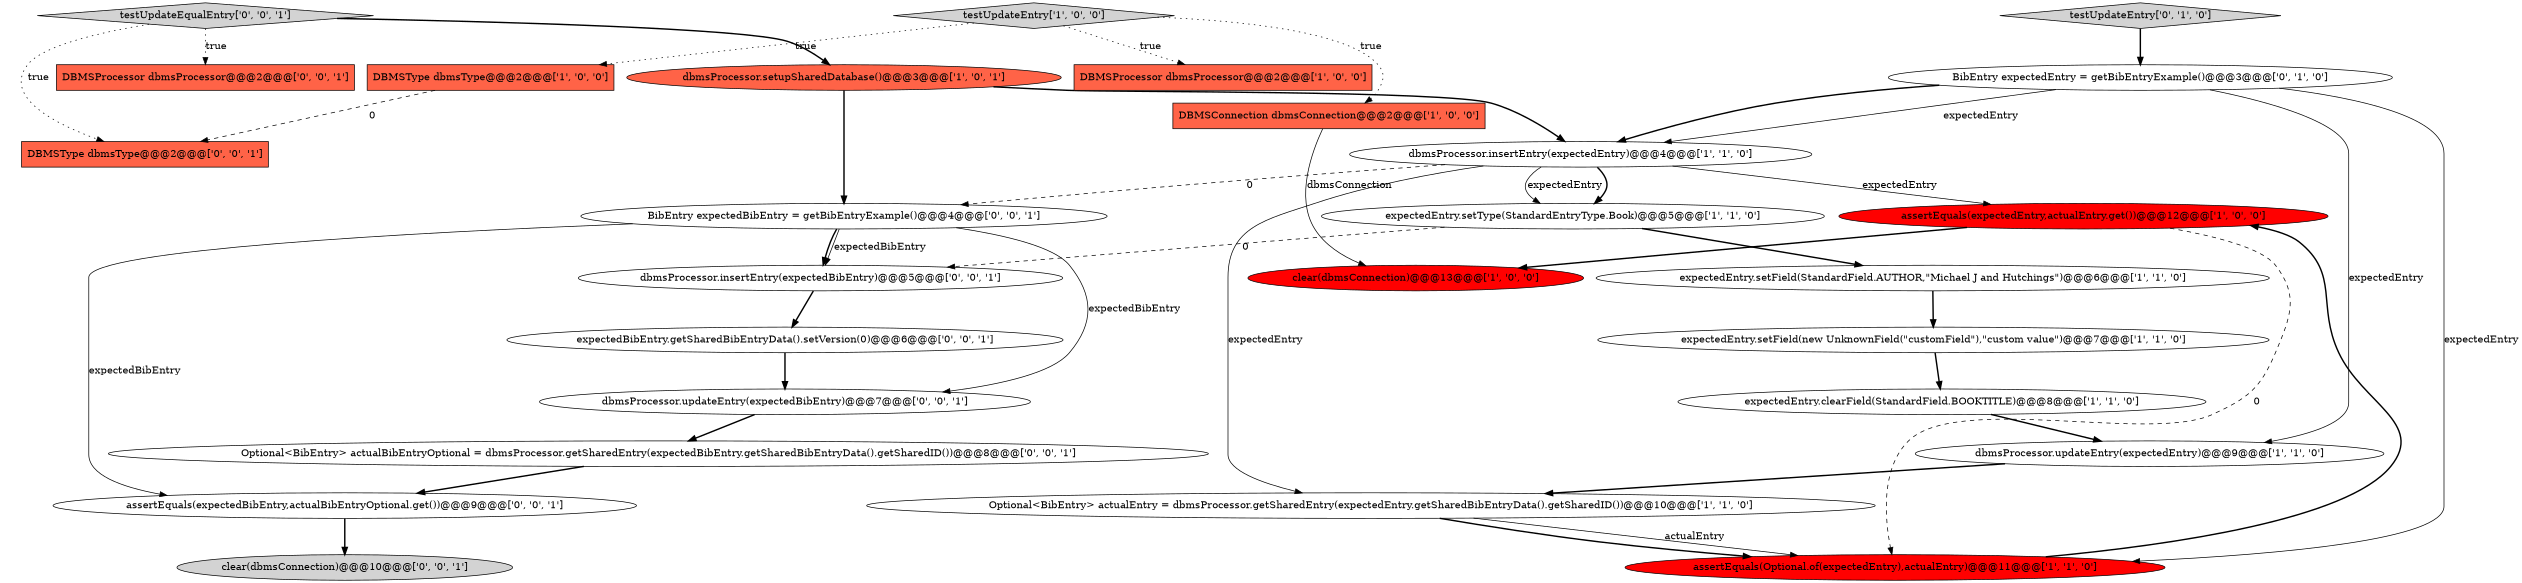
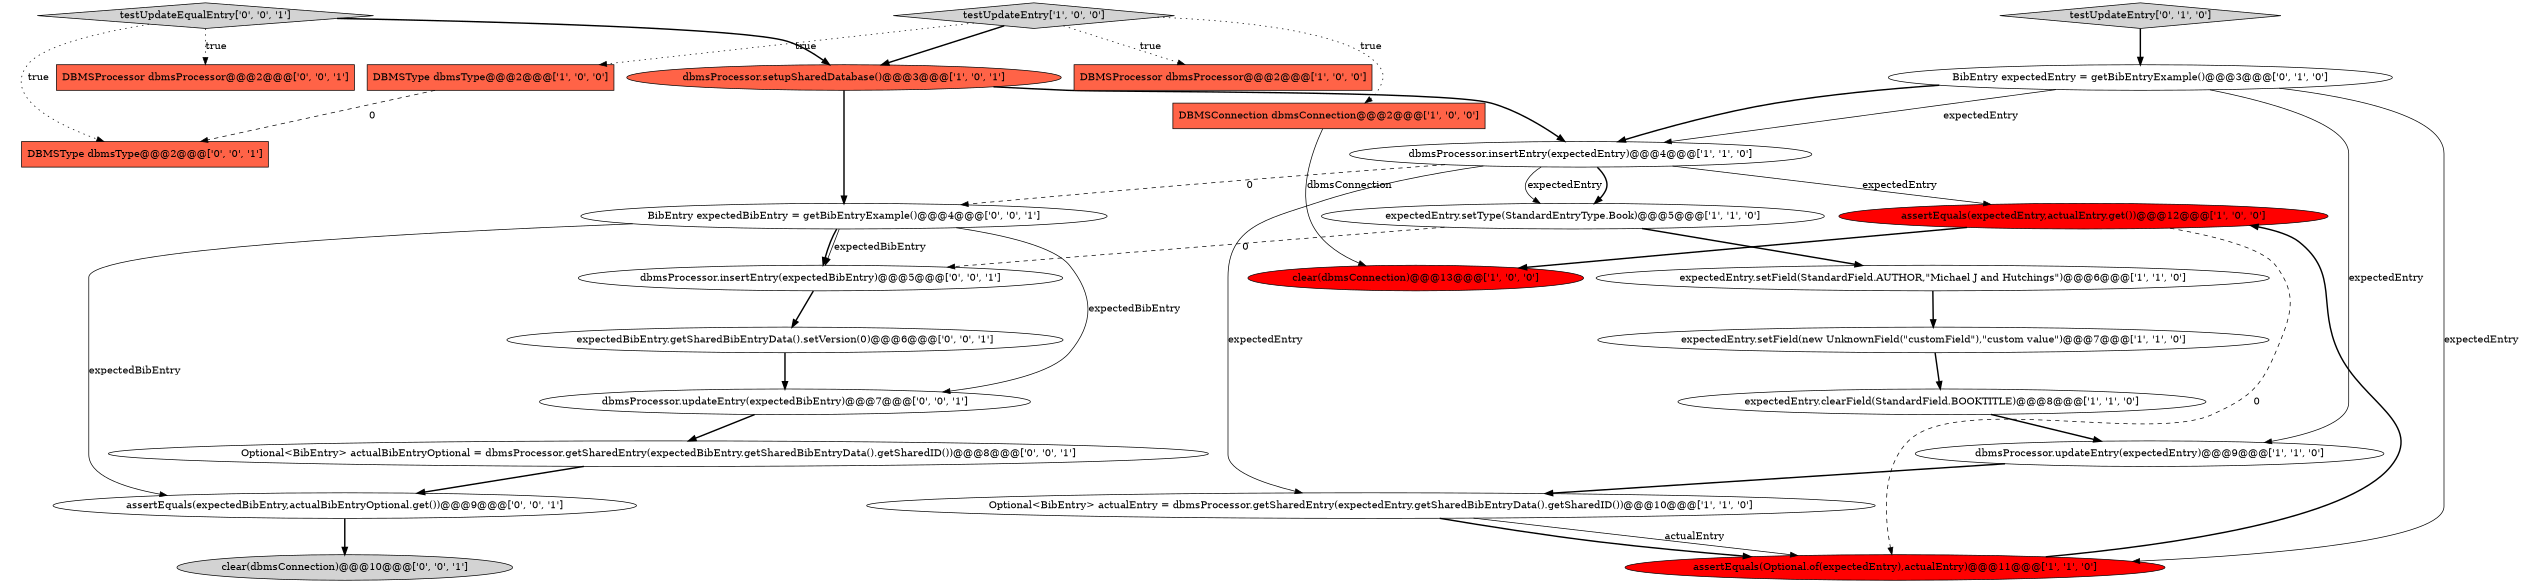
none -> (946, 44)
